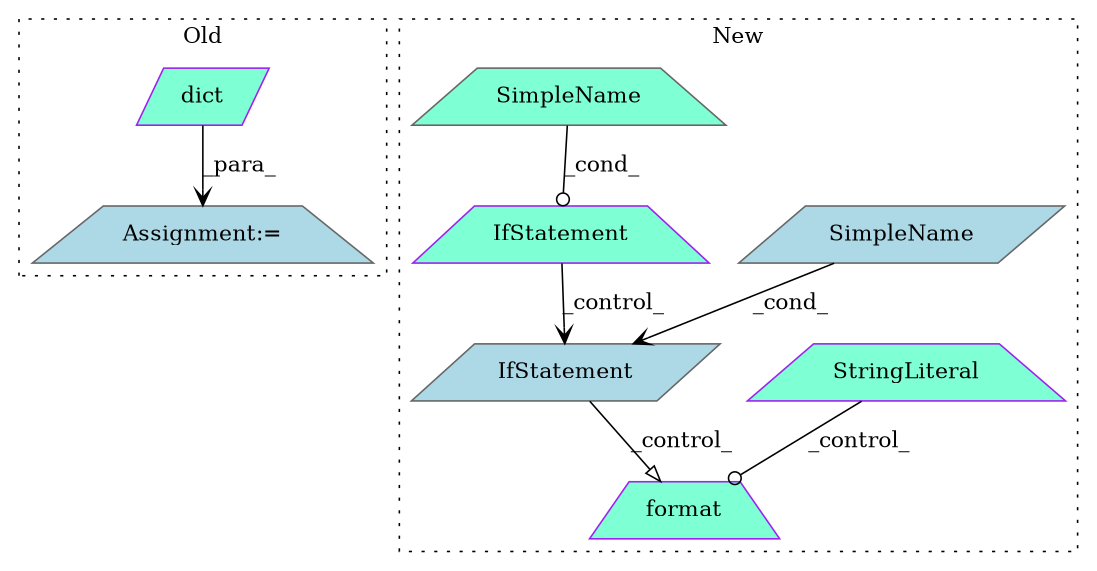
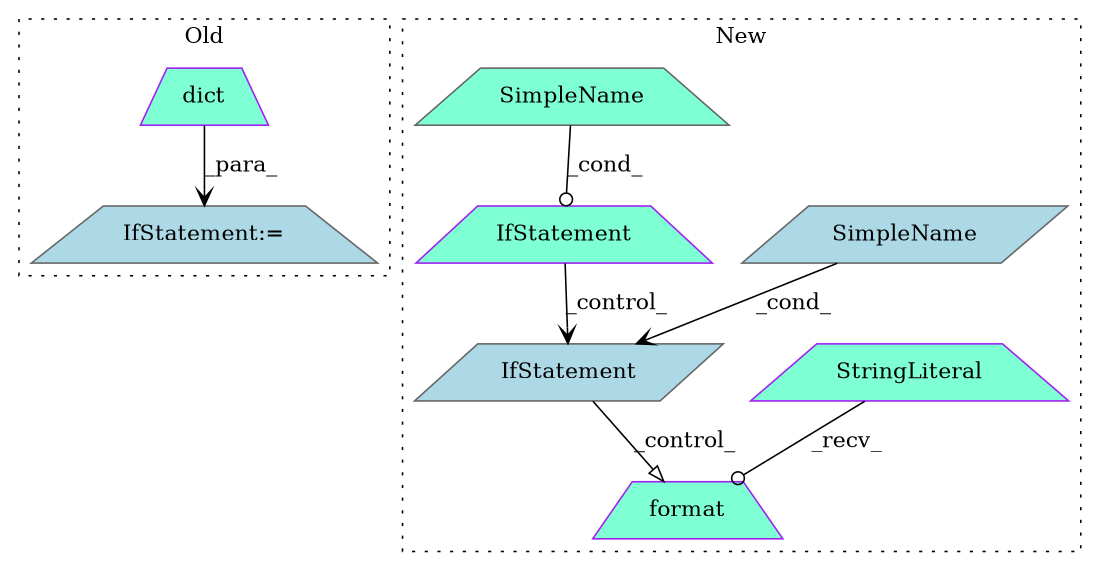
(203, 97) -> (204, 97)
(203, 235) -> (204, 235)
(859, 441) -> (847, 441)
